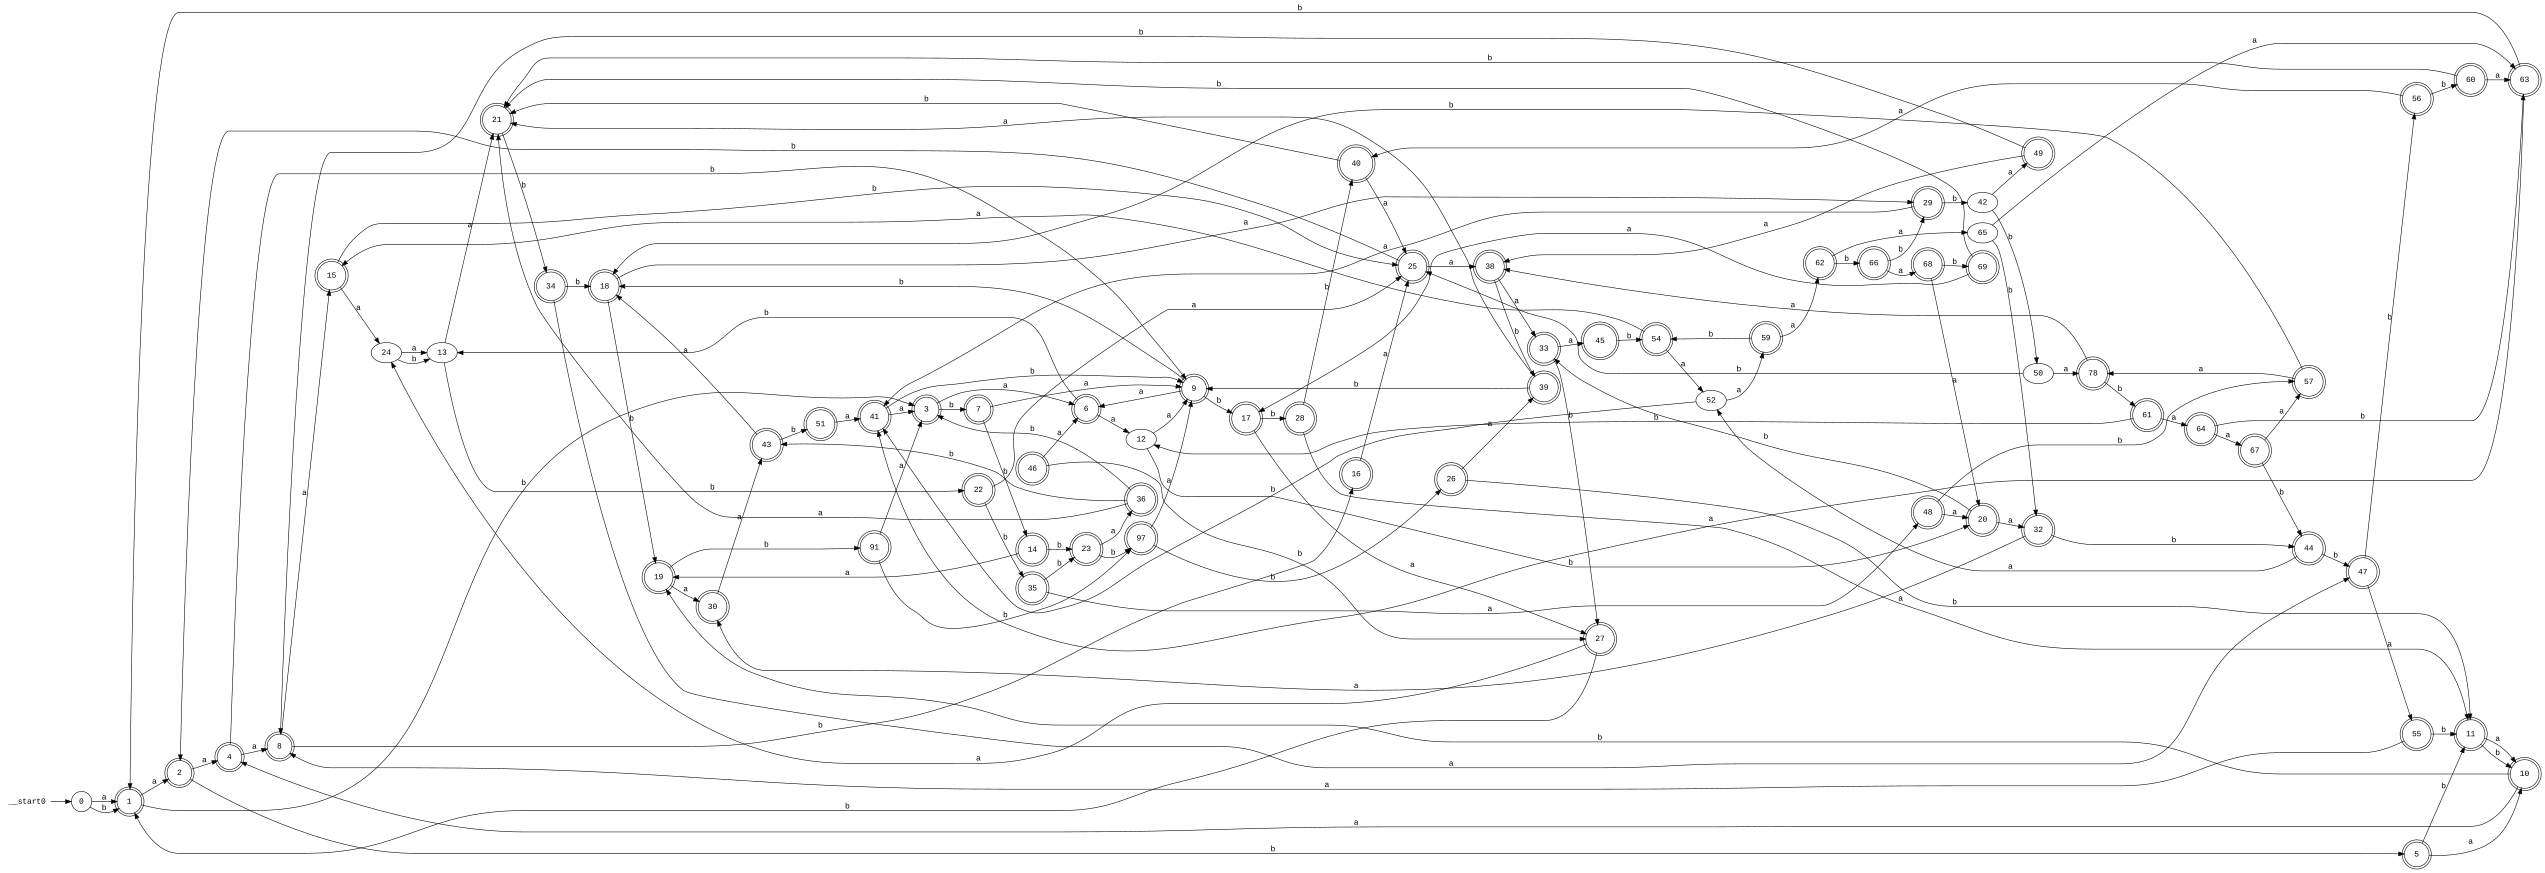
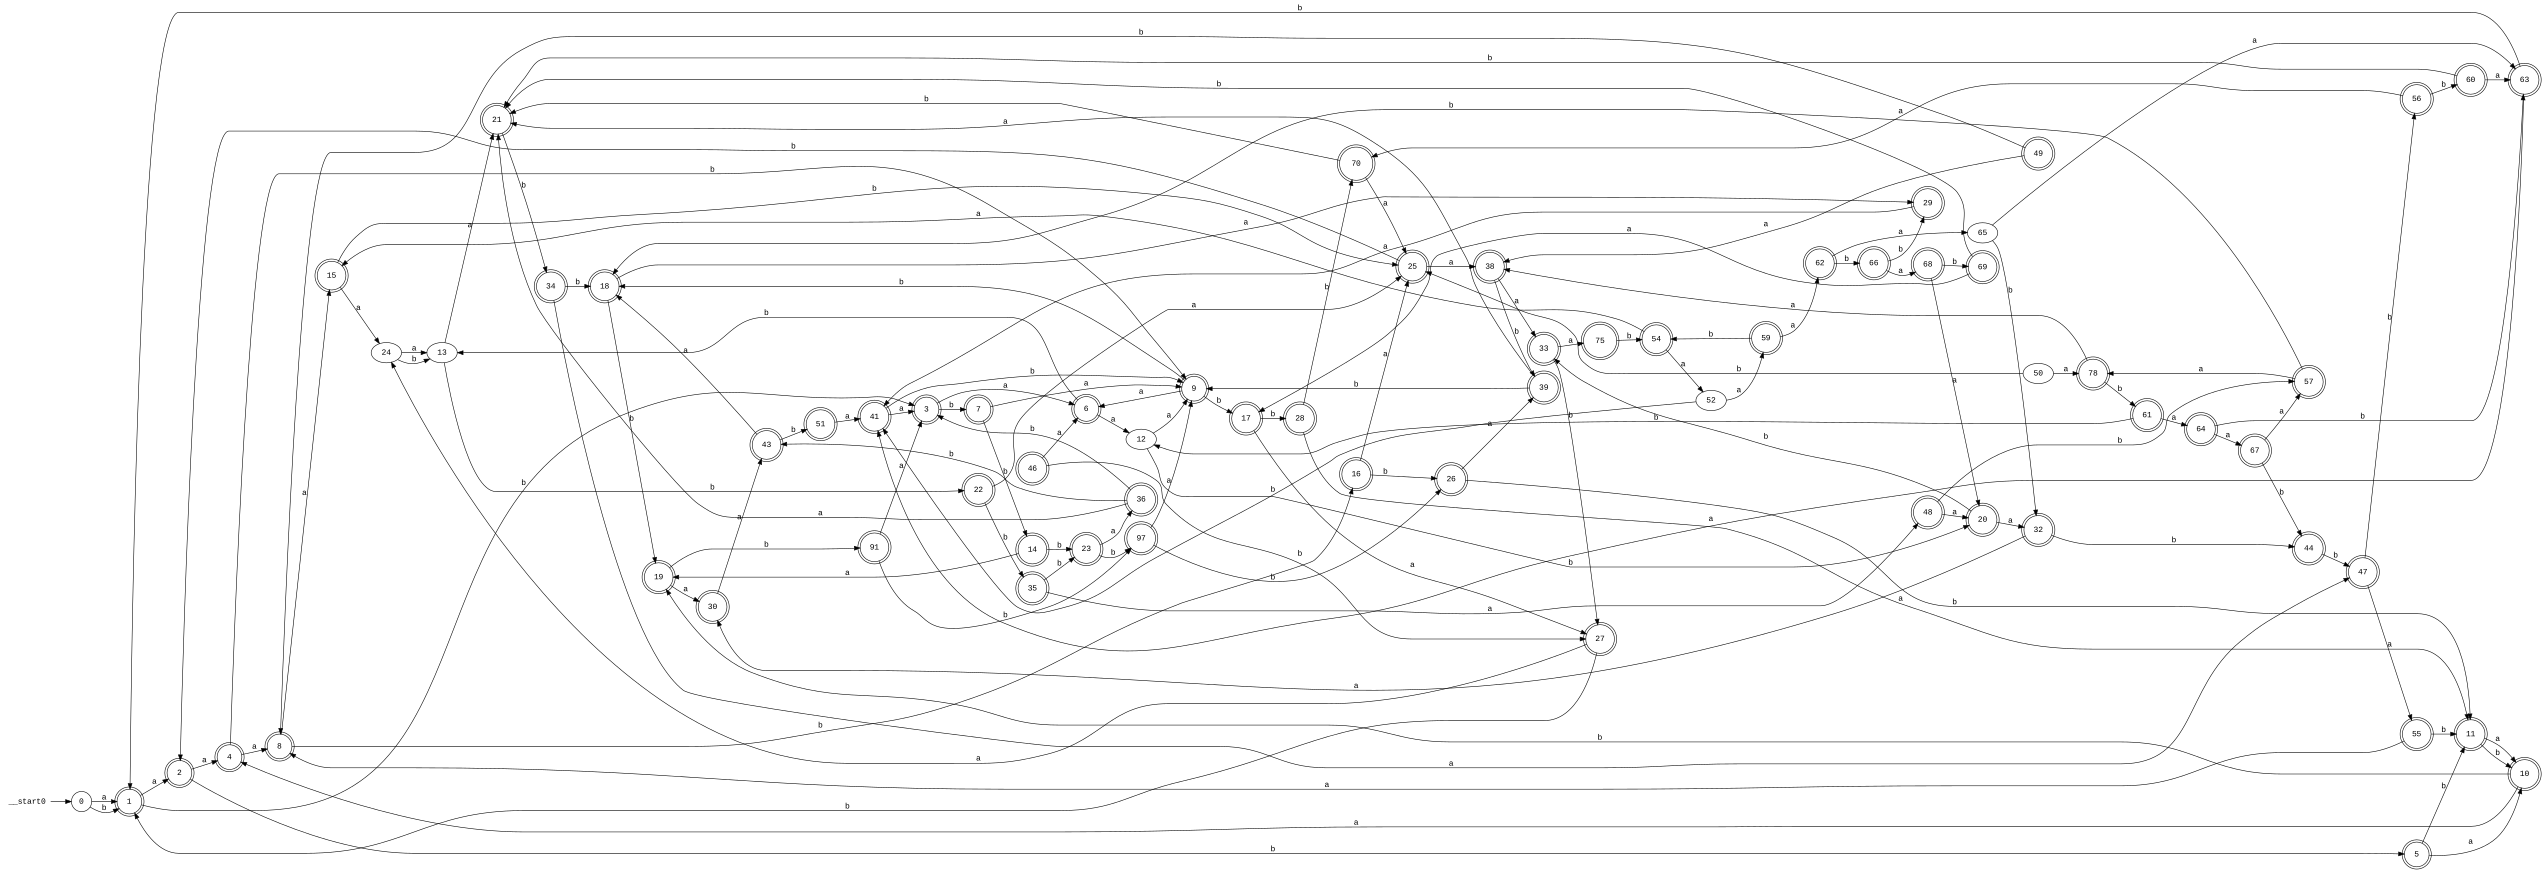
(1356, 164) -> (1356, 164)
(1983, 202) -> none
(1600, 341) -> (1600, 341)
none -> (1401, 477)
(1986, 571) -> none
